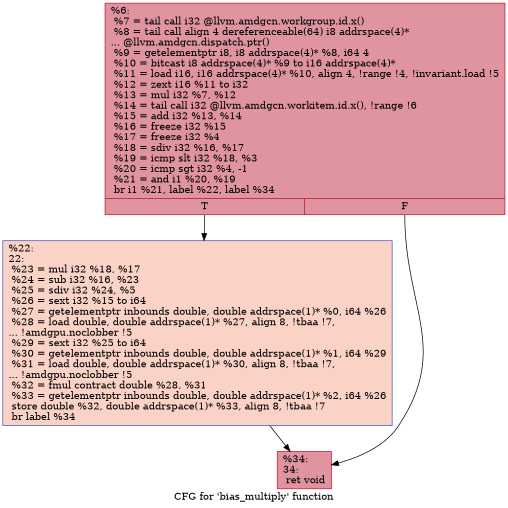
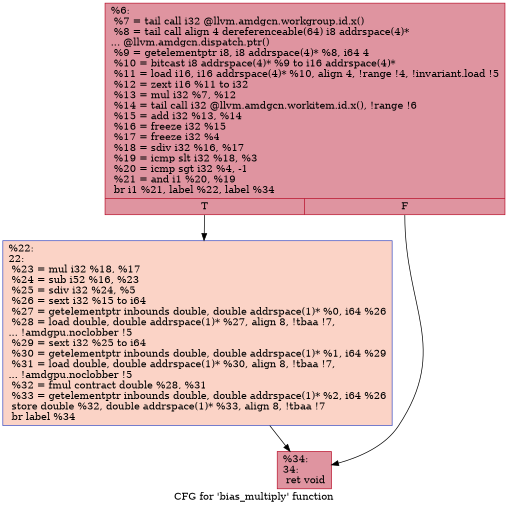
(74, 280) -> (74, 280)
